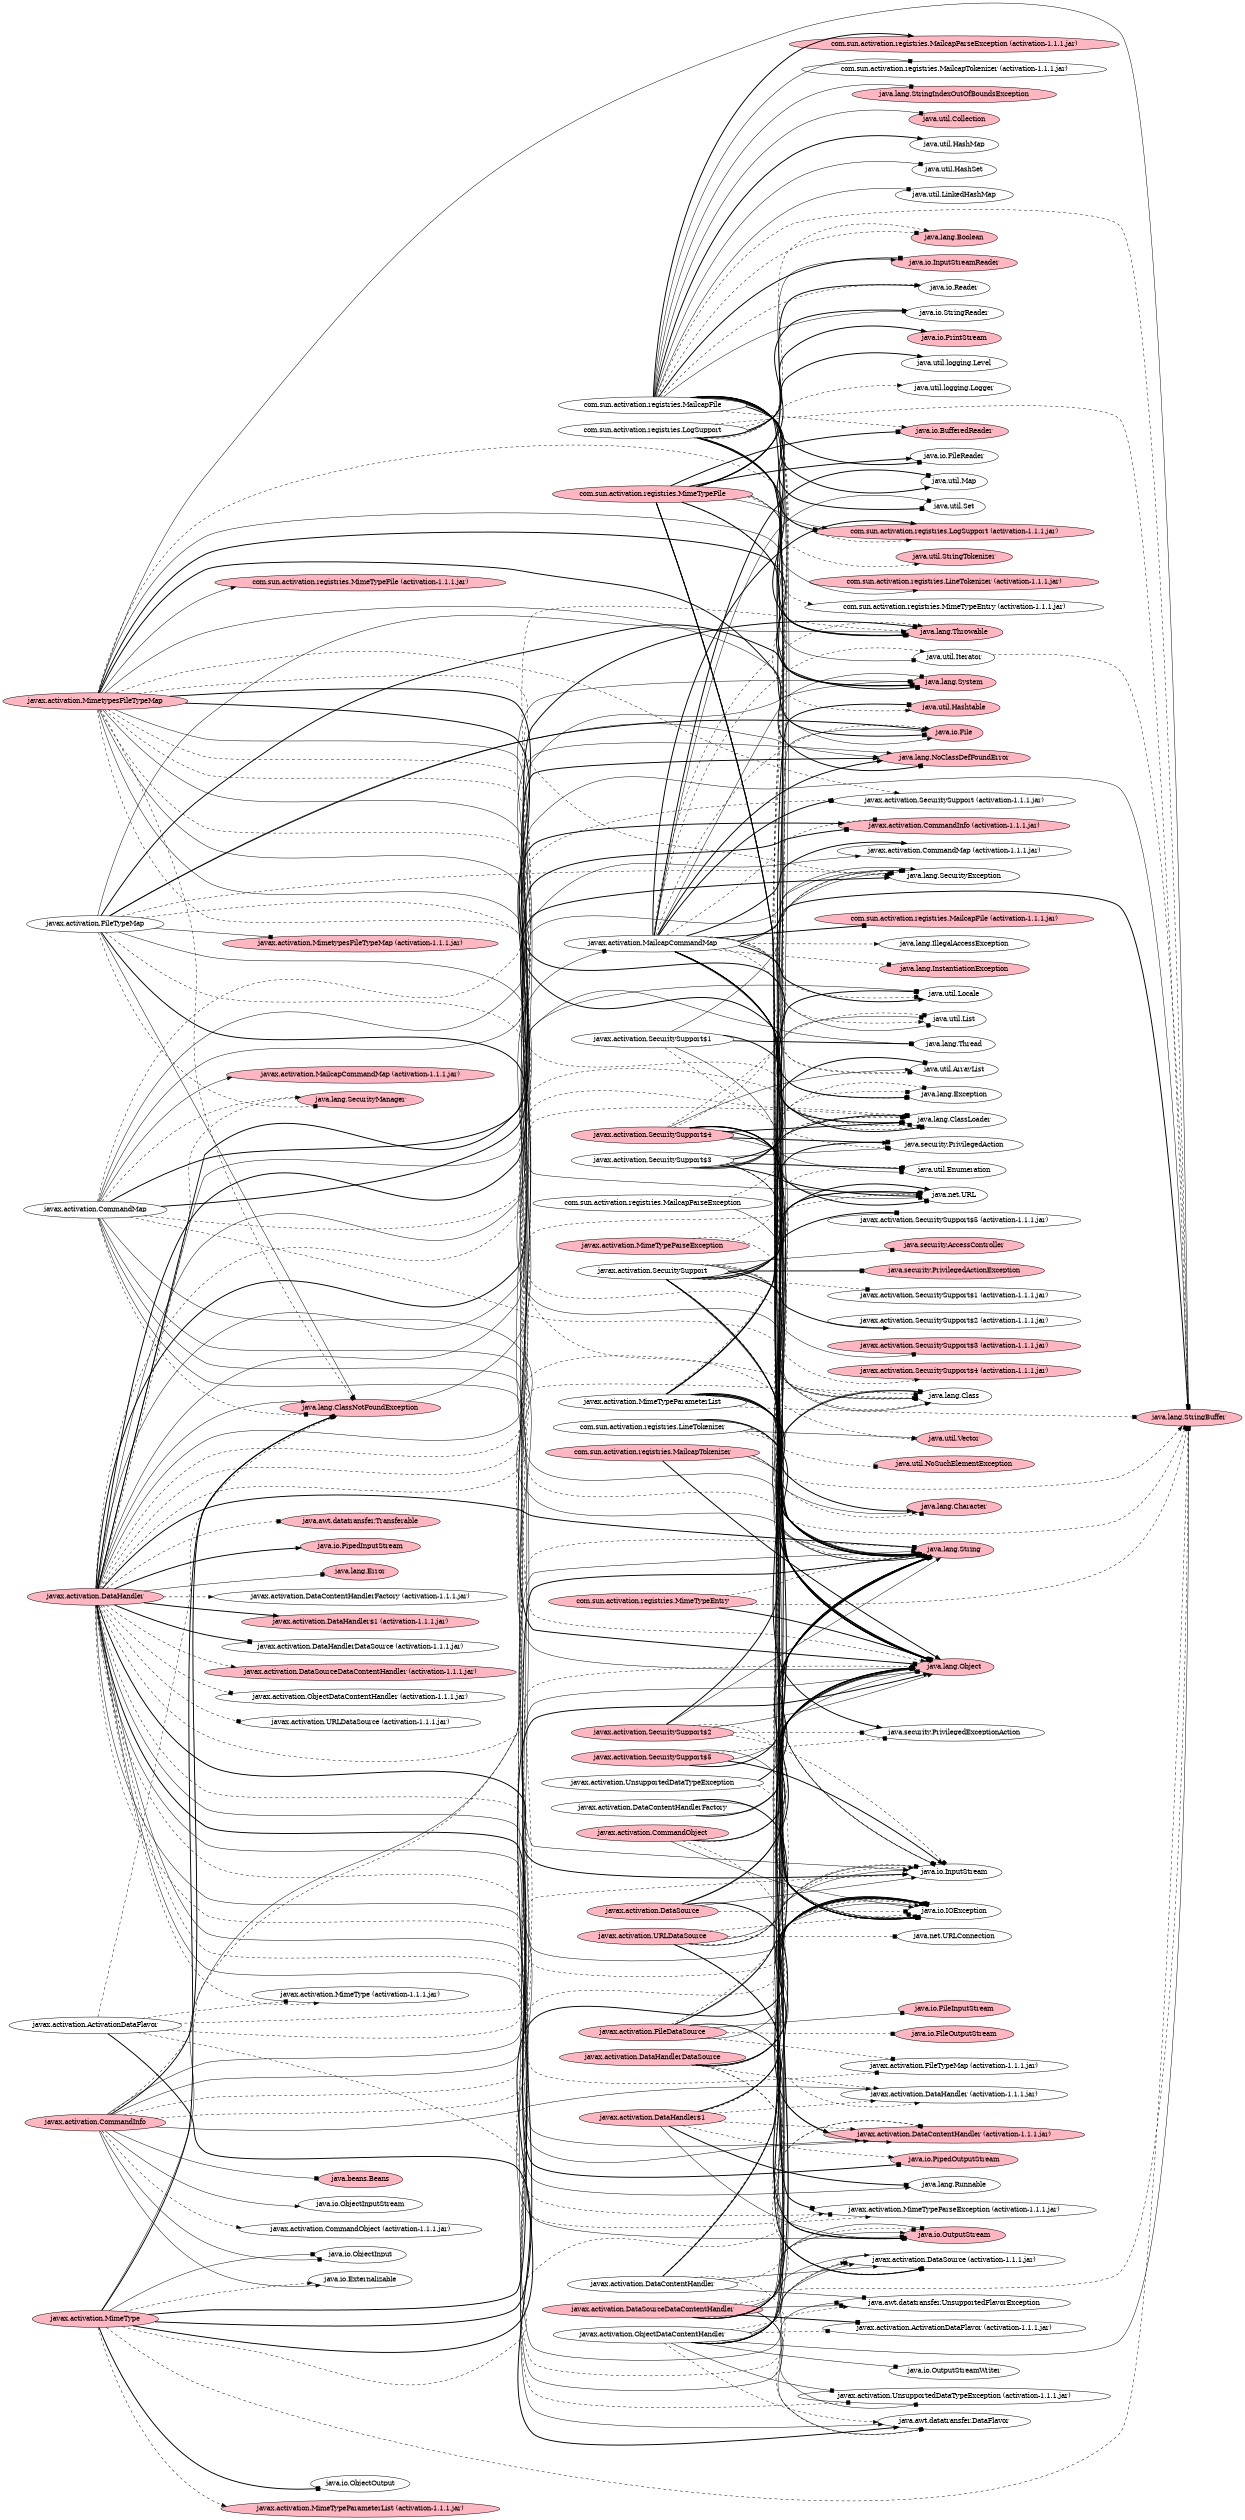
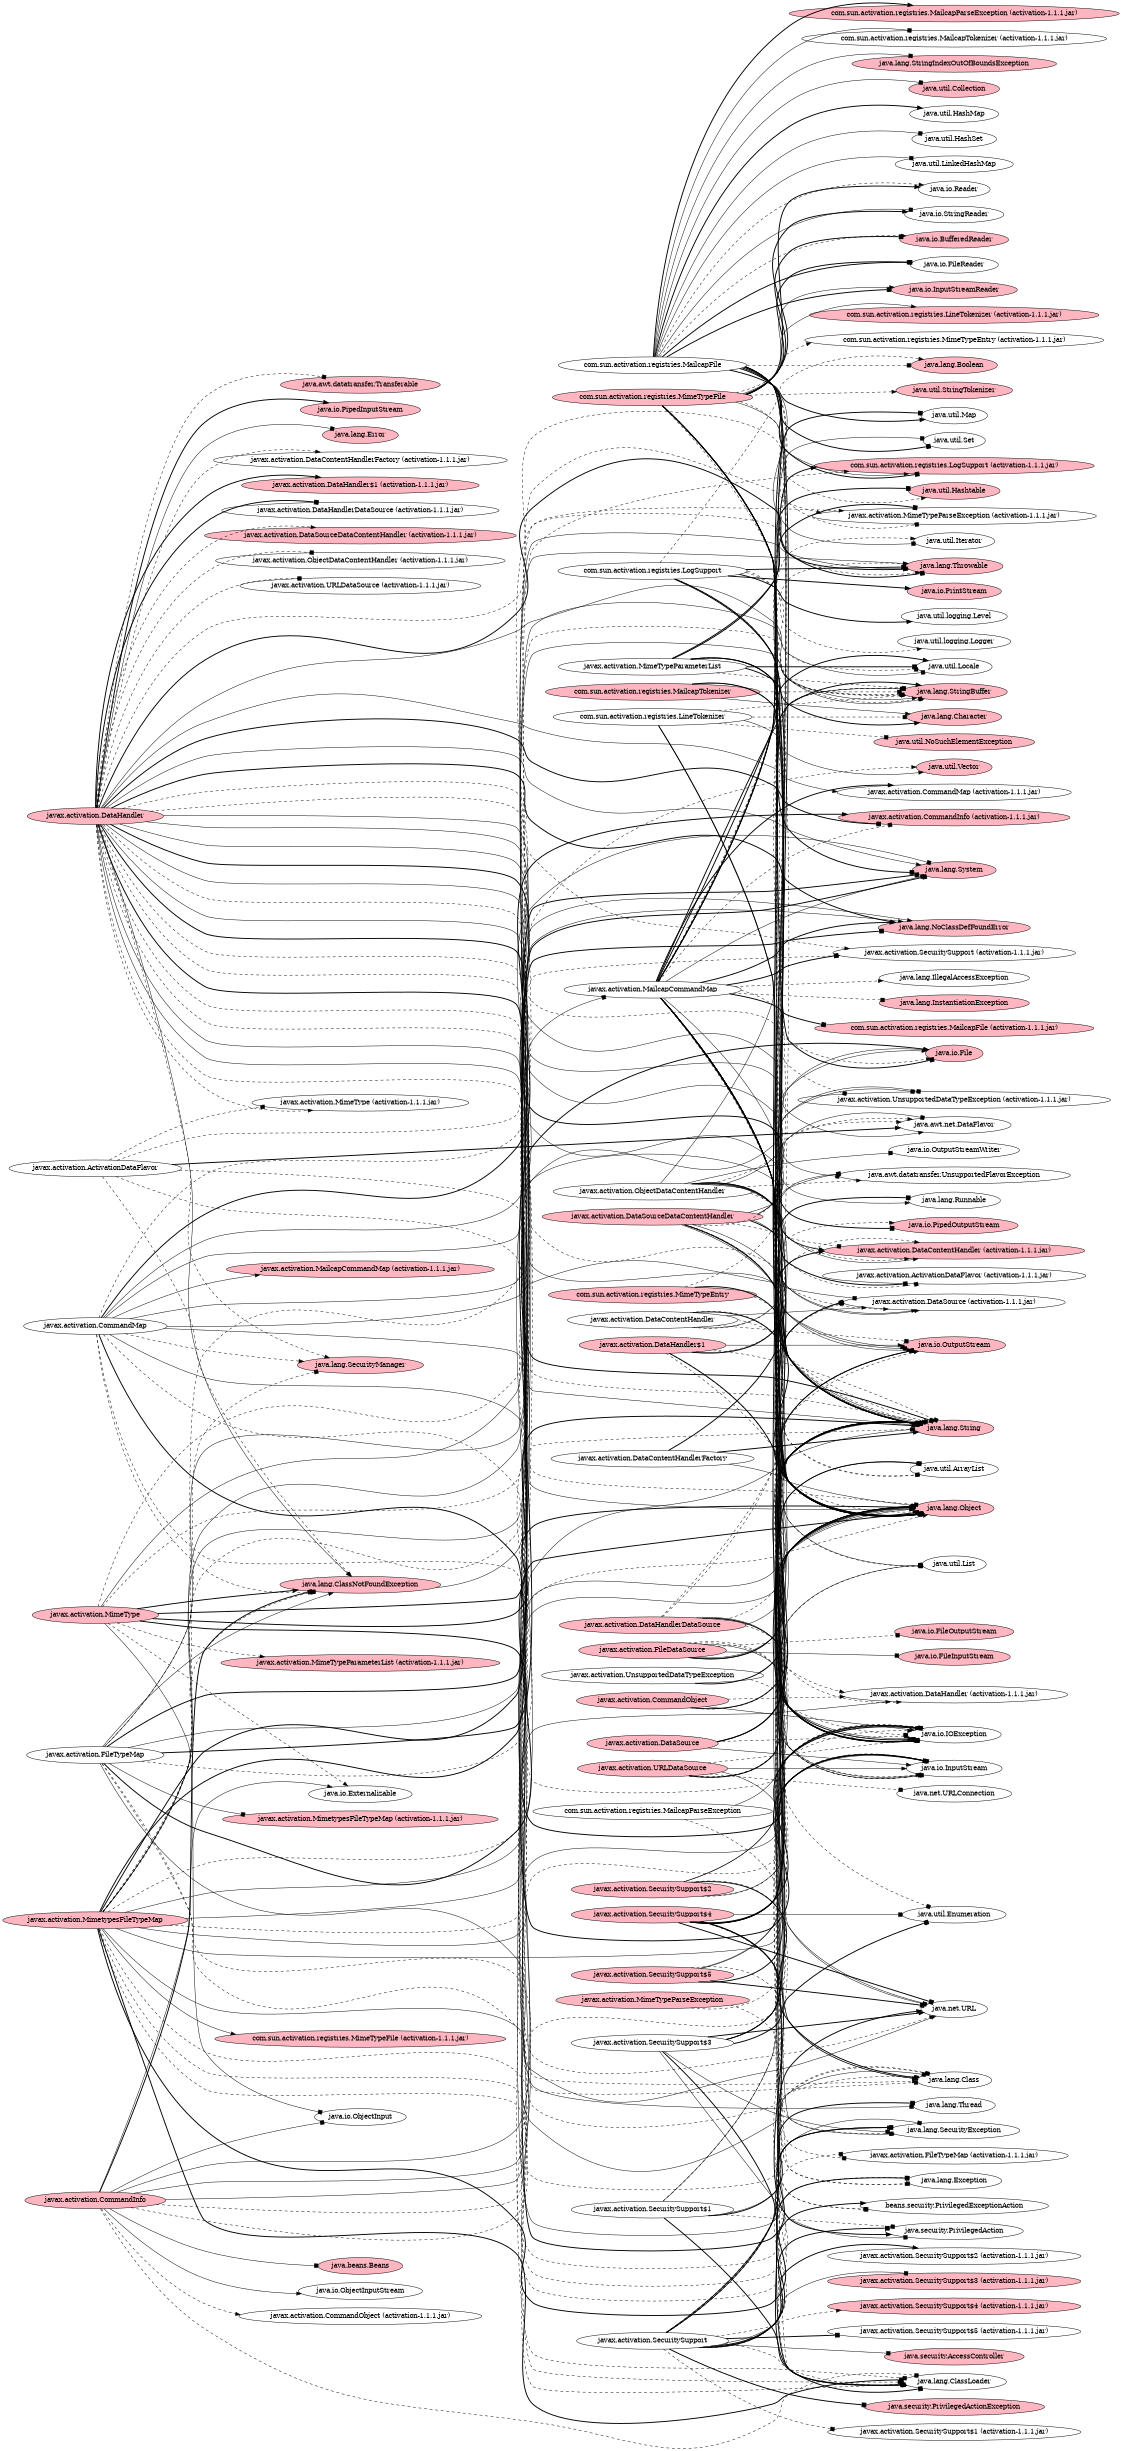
(1163, 883) -> (776, 582)
(776, 1396) -> (777, 1779)
(954, 1733) -> (954, 2206)
(777, 1770) -> (788, 1553)
(845, 1783) -> (780, 1795)
(954, 2421) -> (954, 1125)
(360, 2484) -> none
